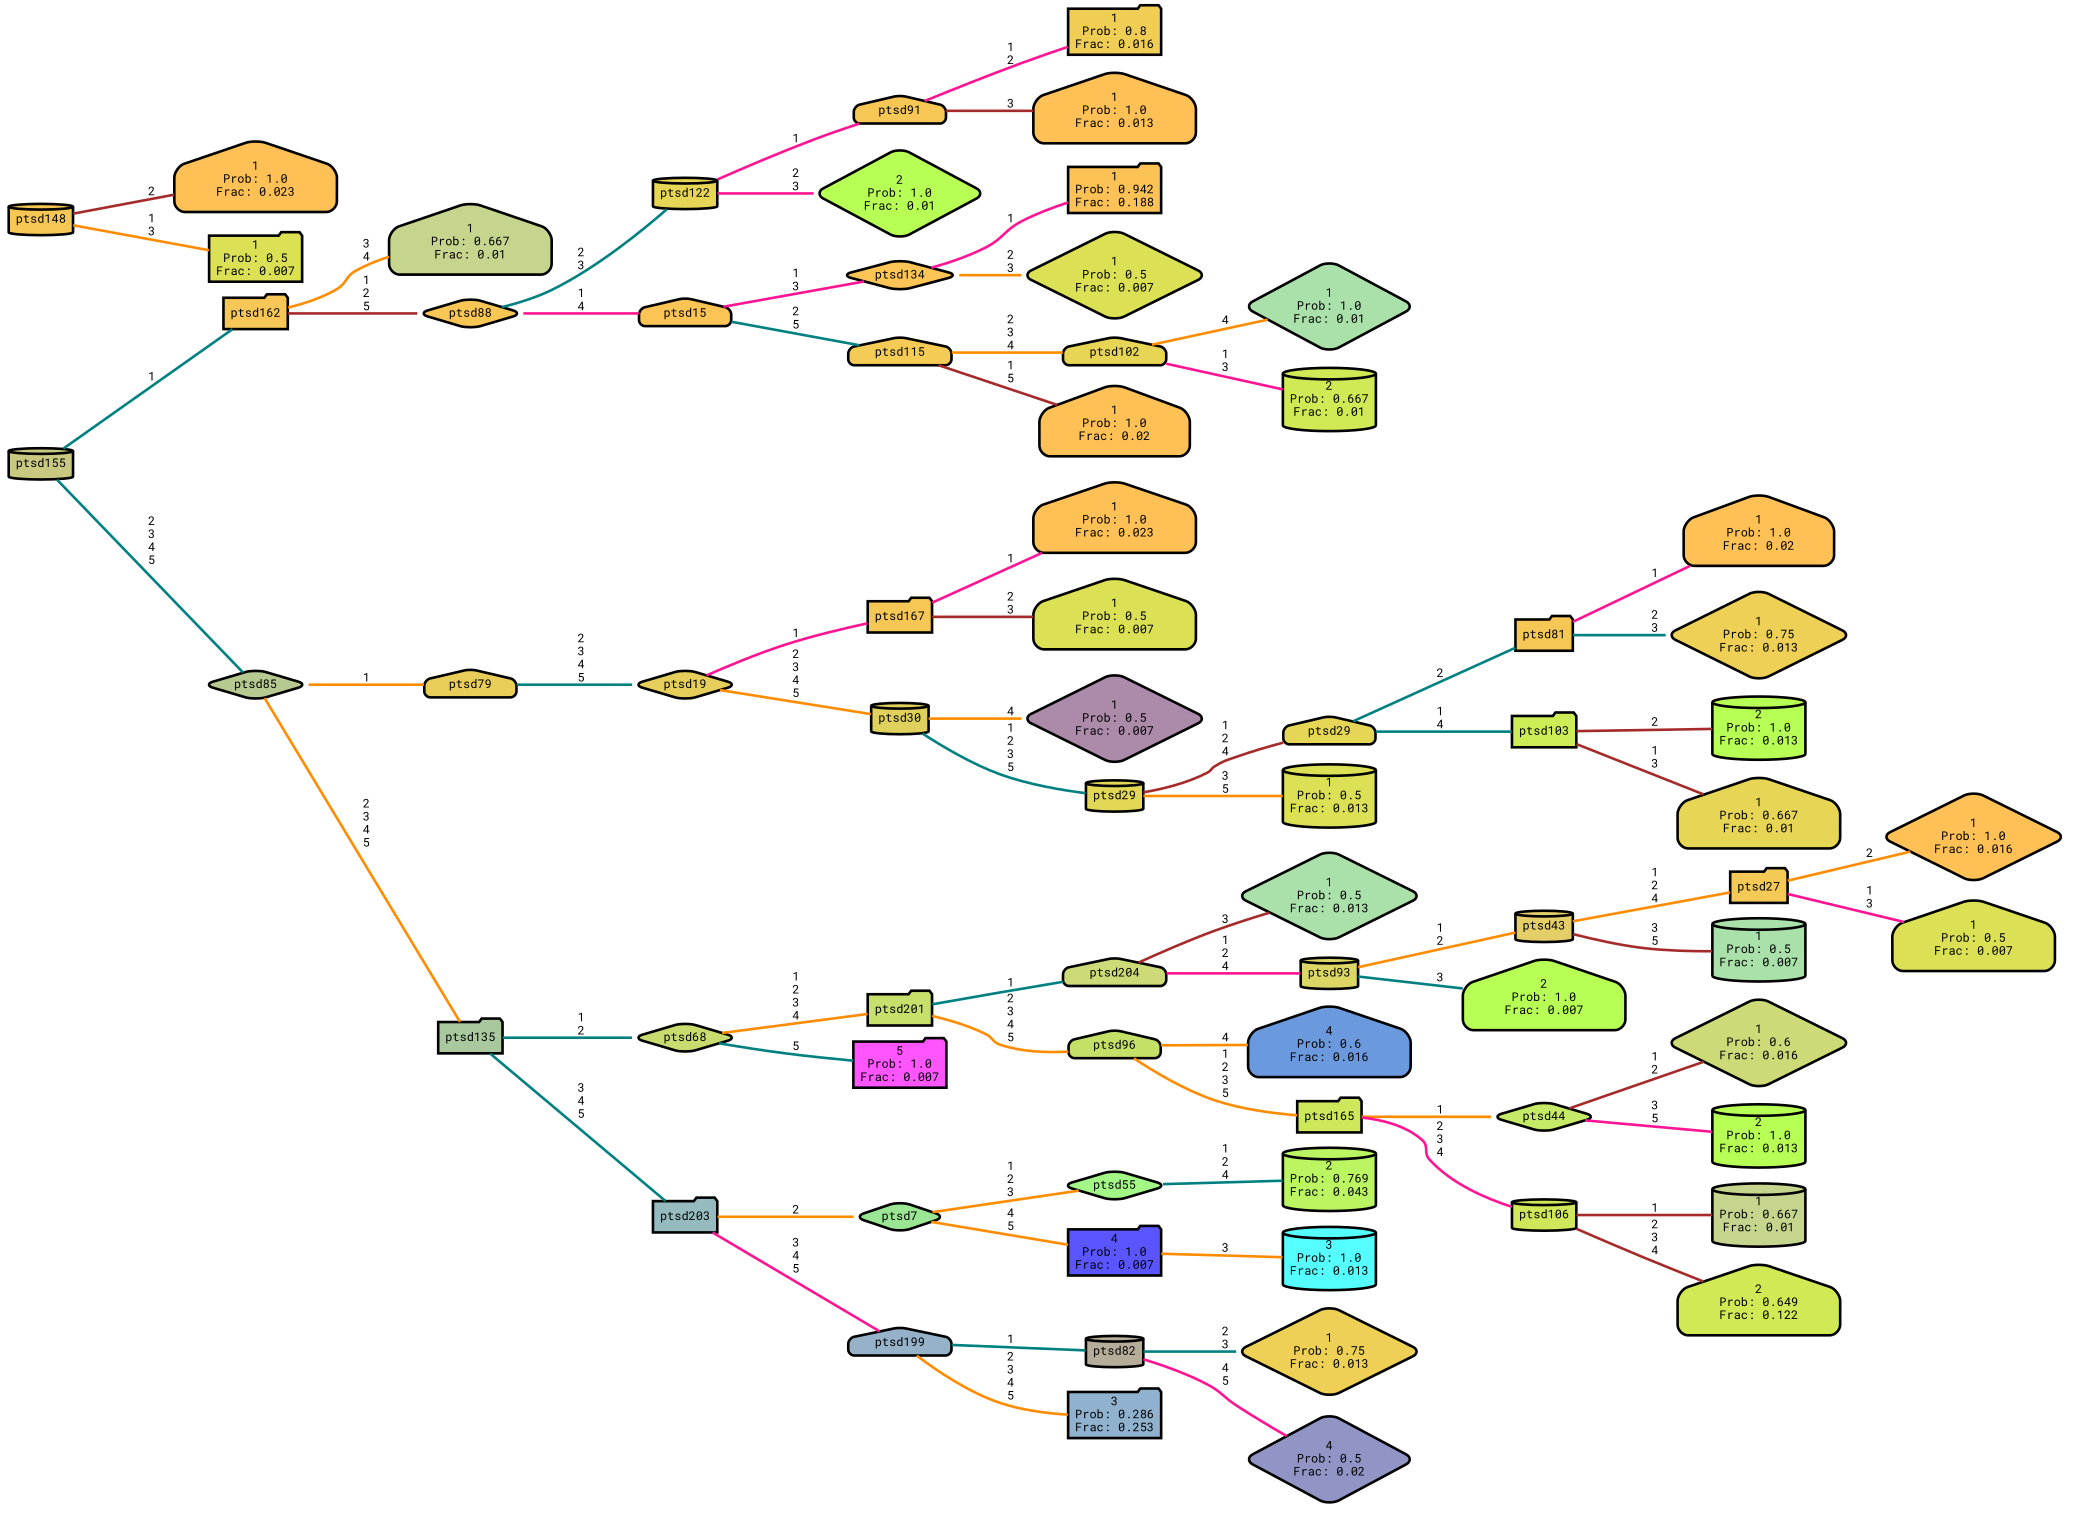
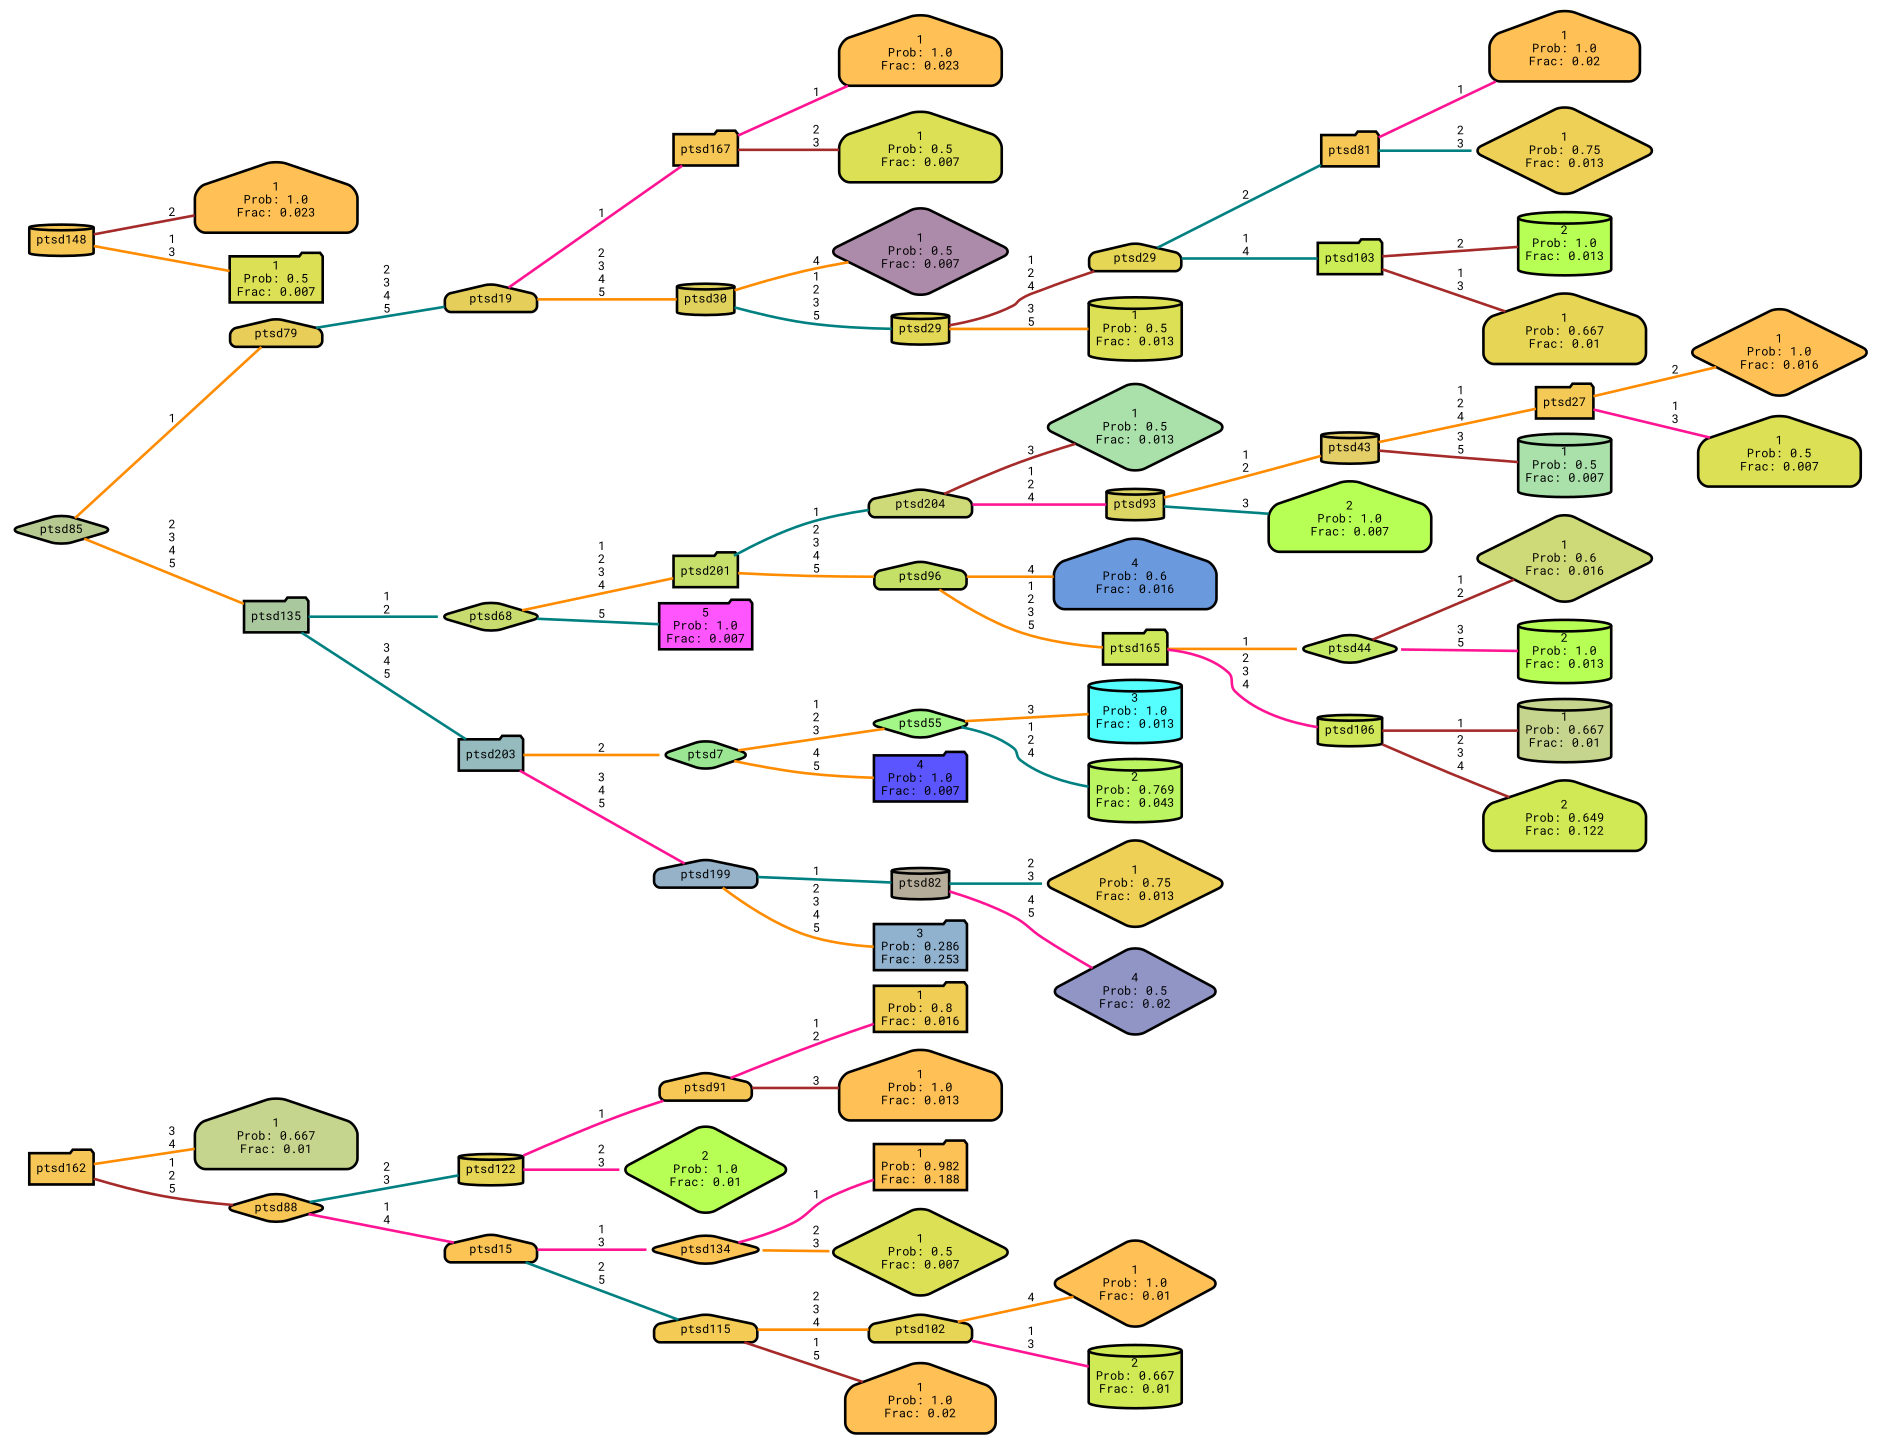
(1115, 190) -> (920, 1167)
(1329, 306) -> (1135, 1284)
(41, 464) -> none
(685, 685) -> (491, 299)
(1222, 1255) -> (1027, 718)
